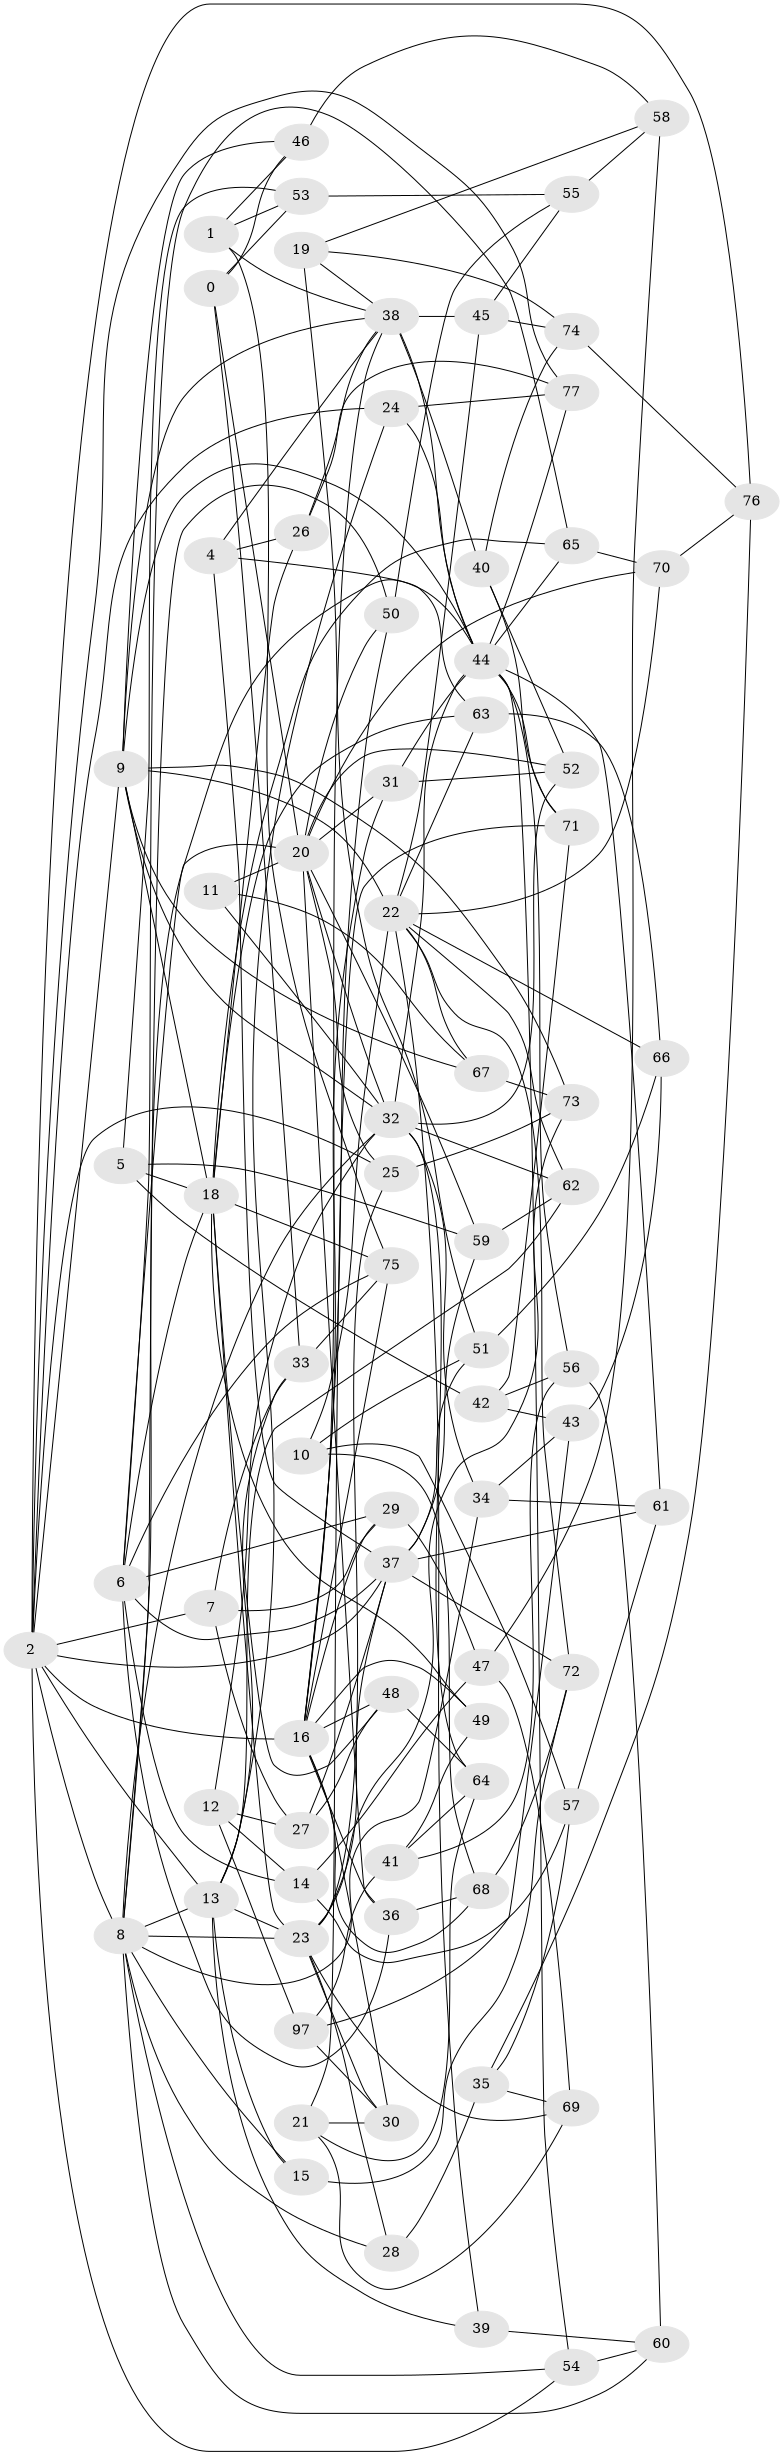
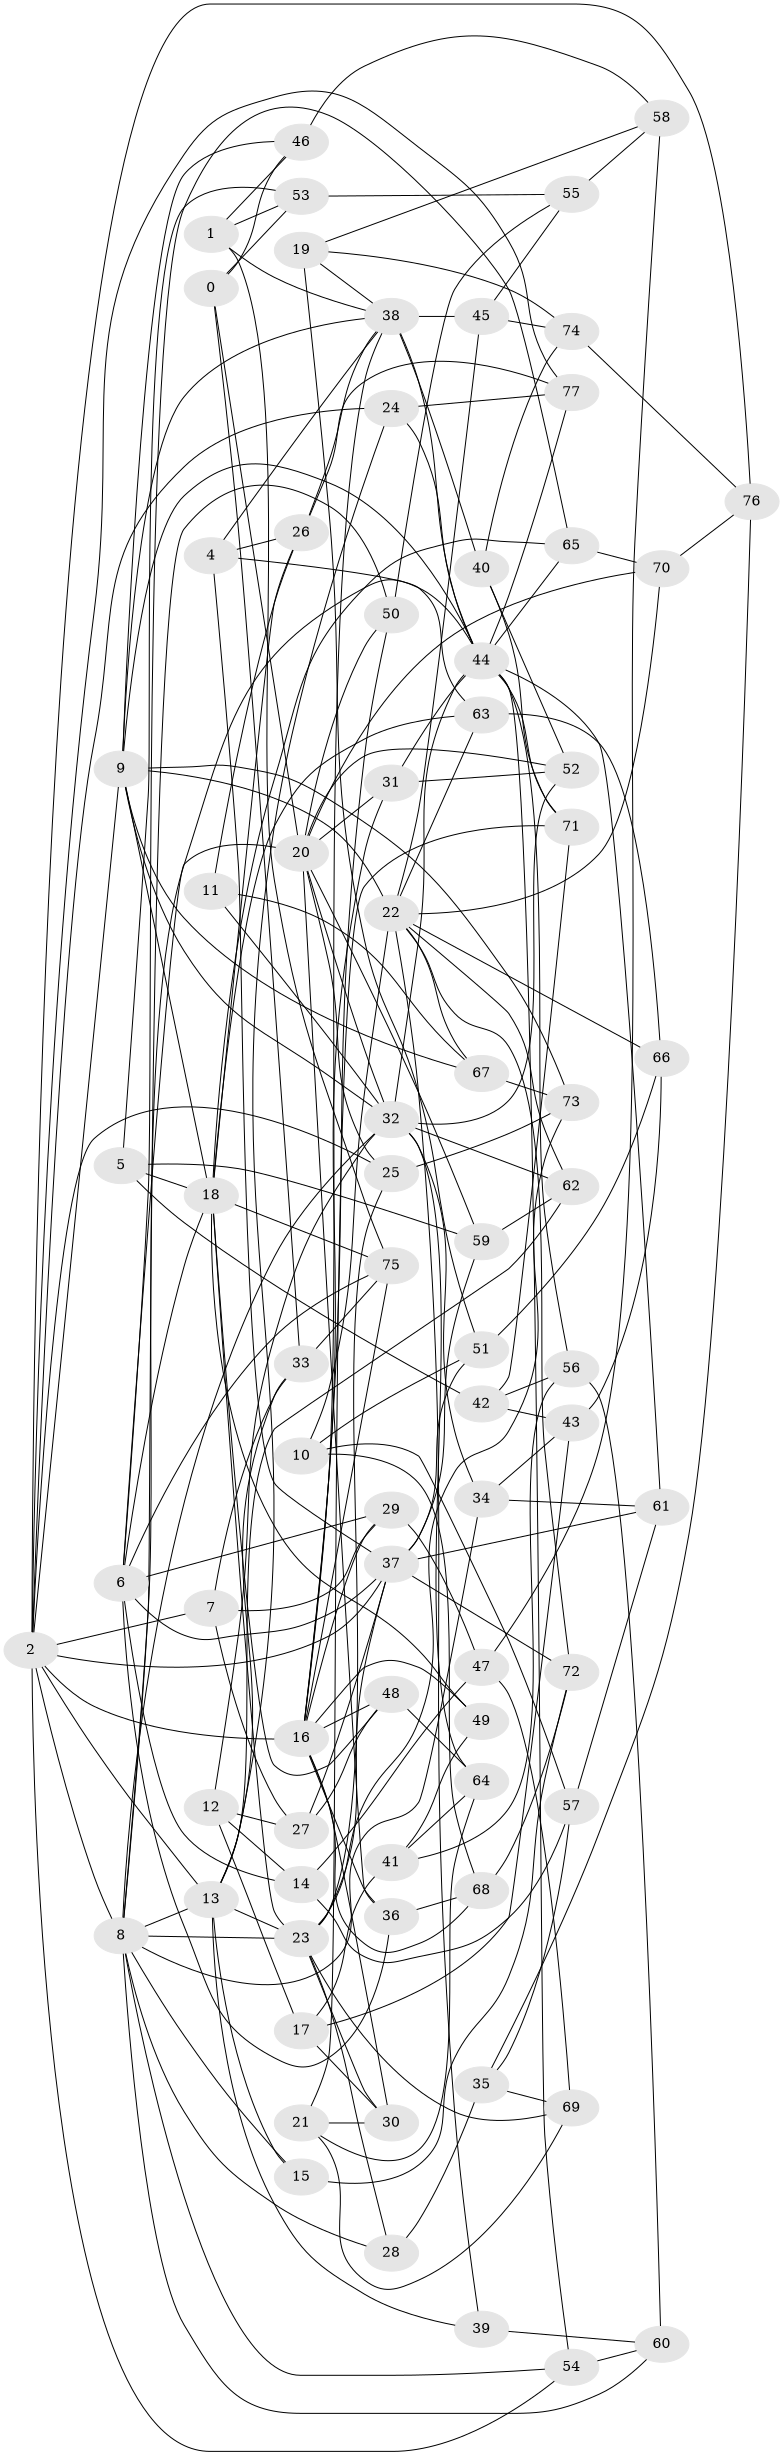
(256, 872) -> (245, 718)
(301, 2031) -> (301, 2031)
